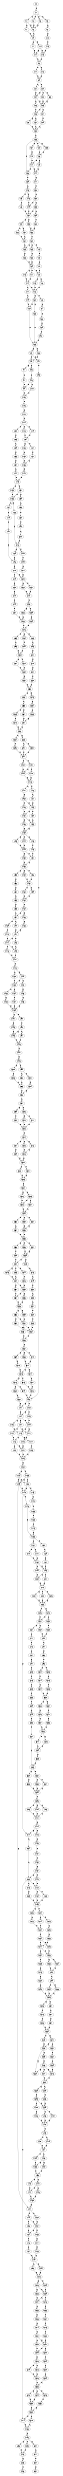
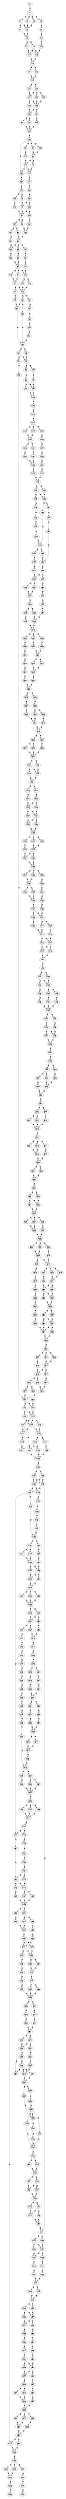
(21, 236) -> (18, 236)
(17, 1395) -> none
(13, 1437) -> (33, 1446)
(40, 2103) -> (32, 2113)
